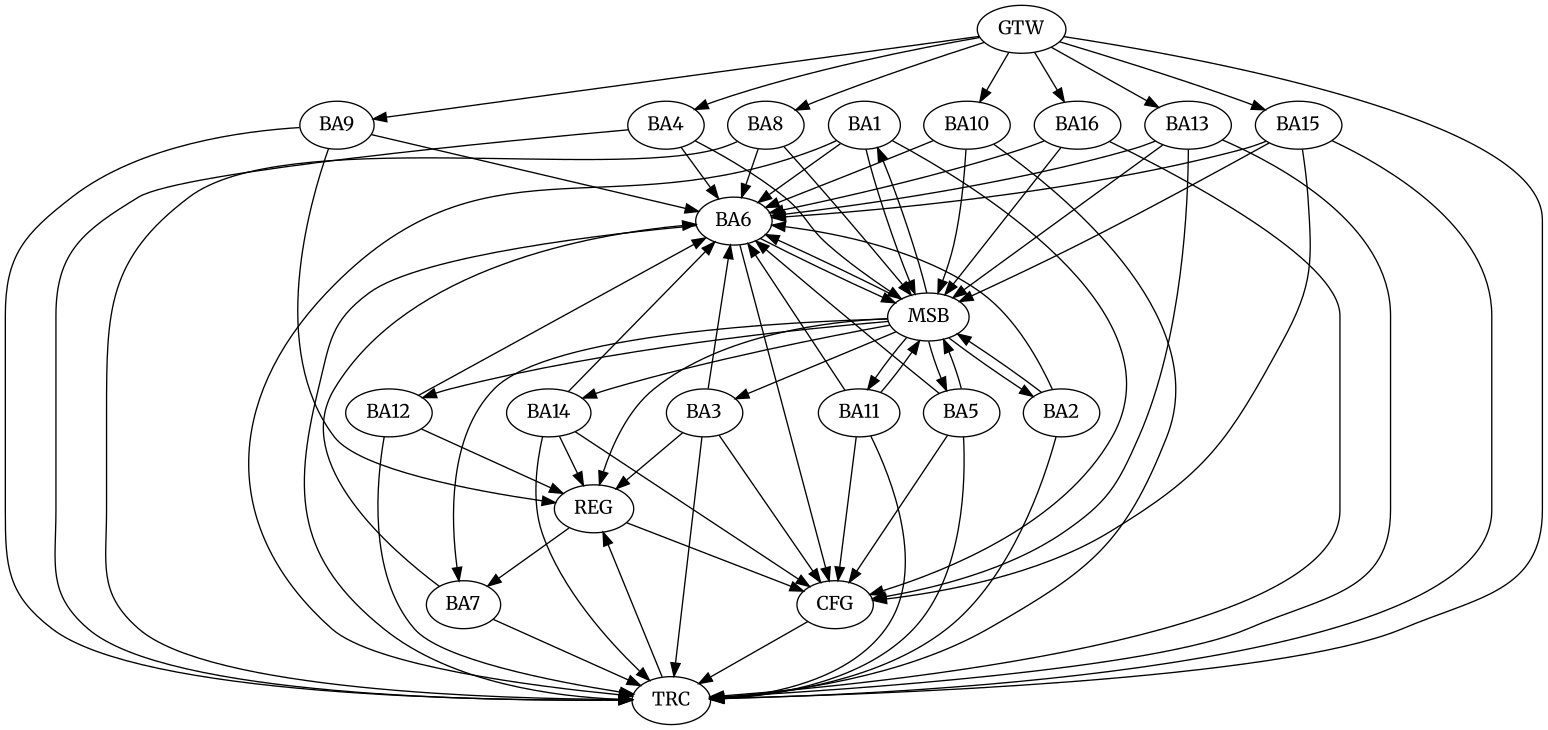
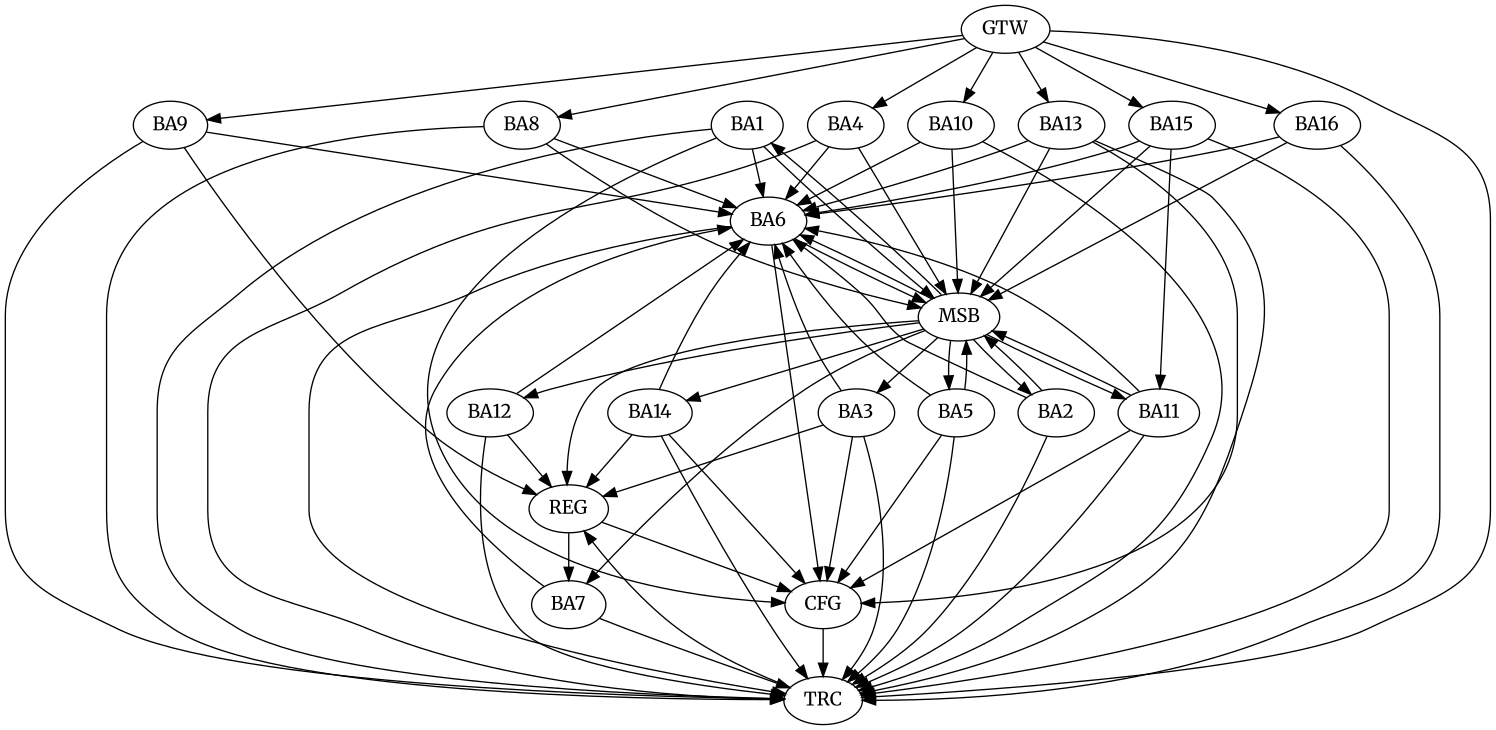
(1200, 465) -> (1166, 257)
